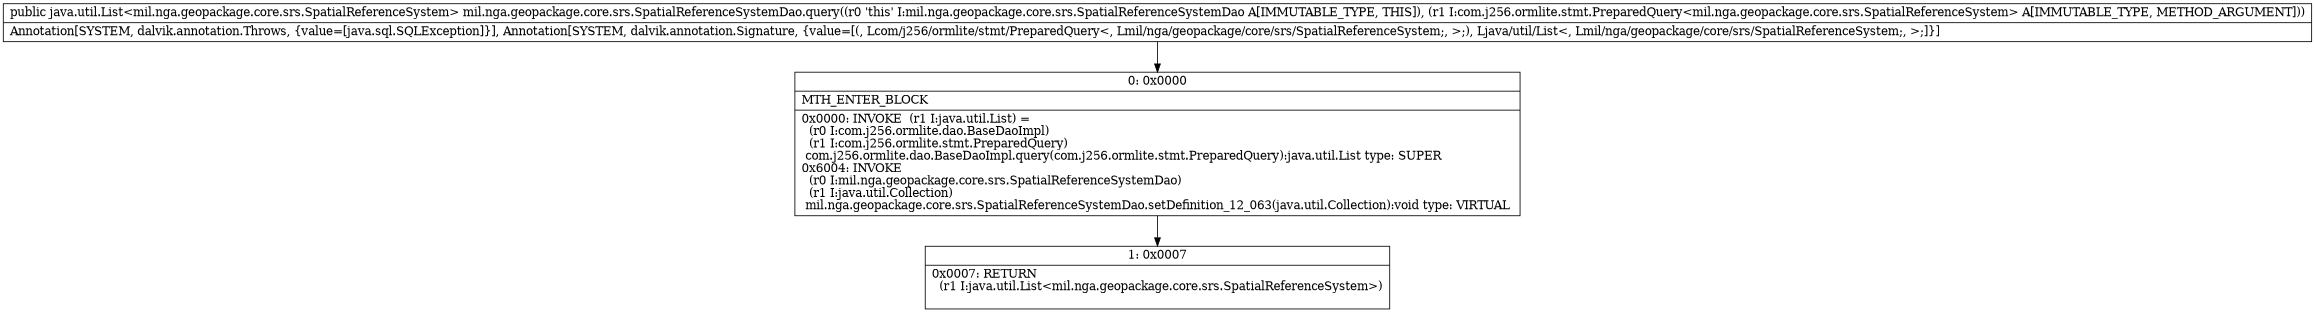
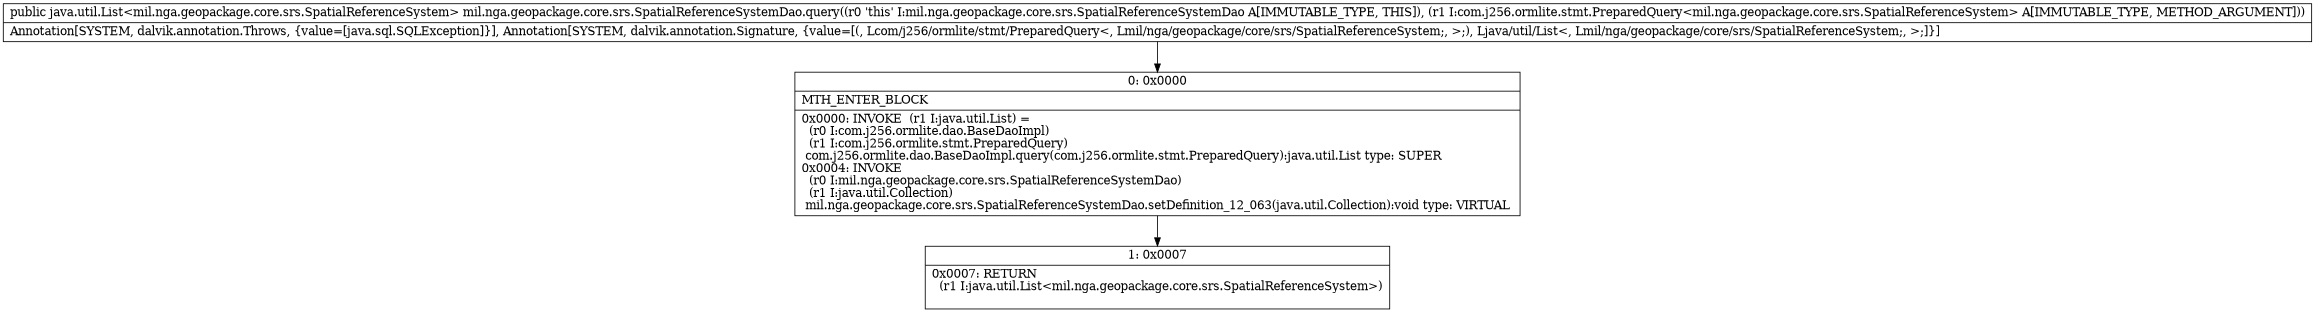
(856, 169) -> (856, 169)
